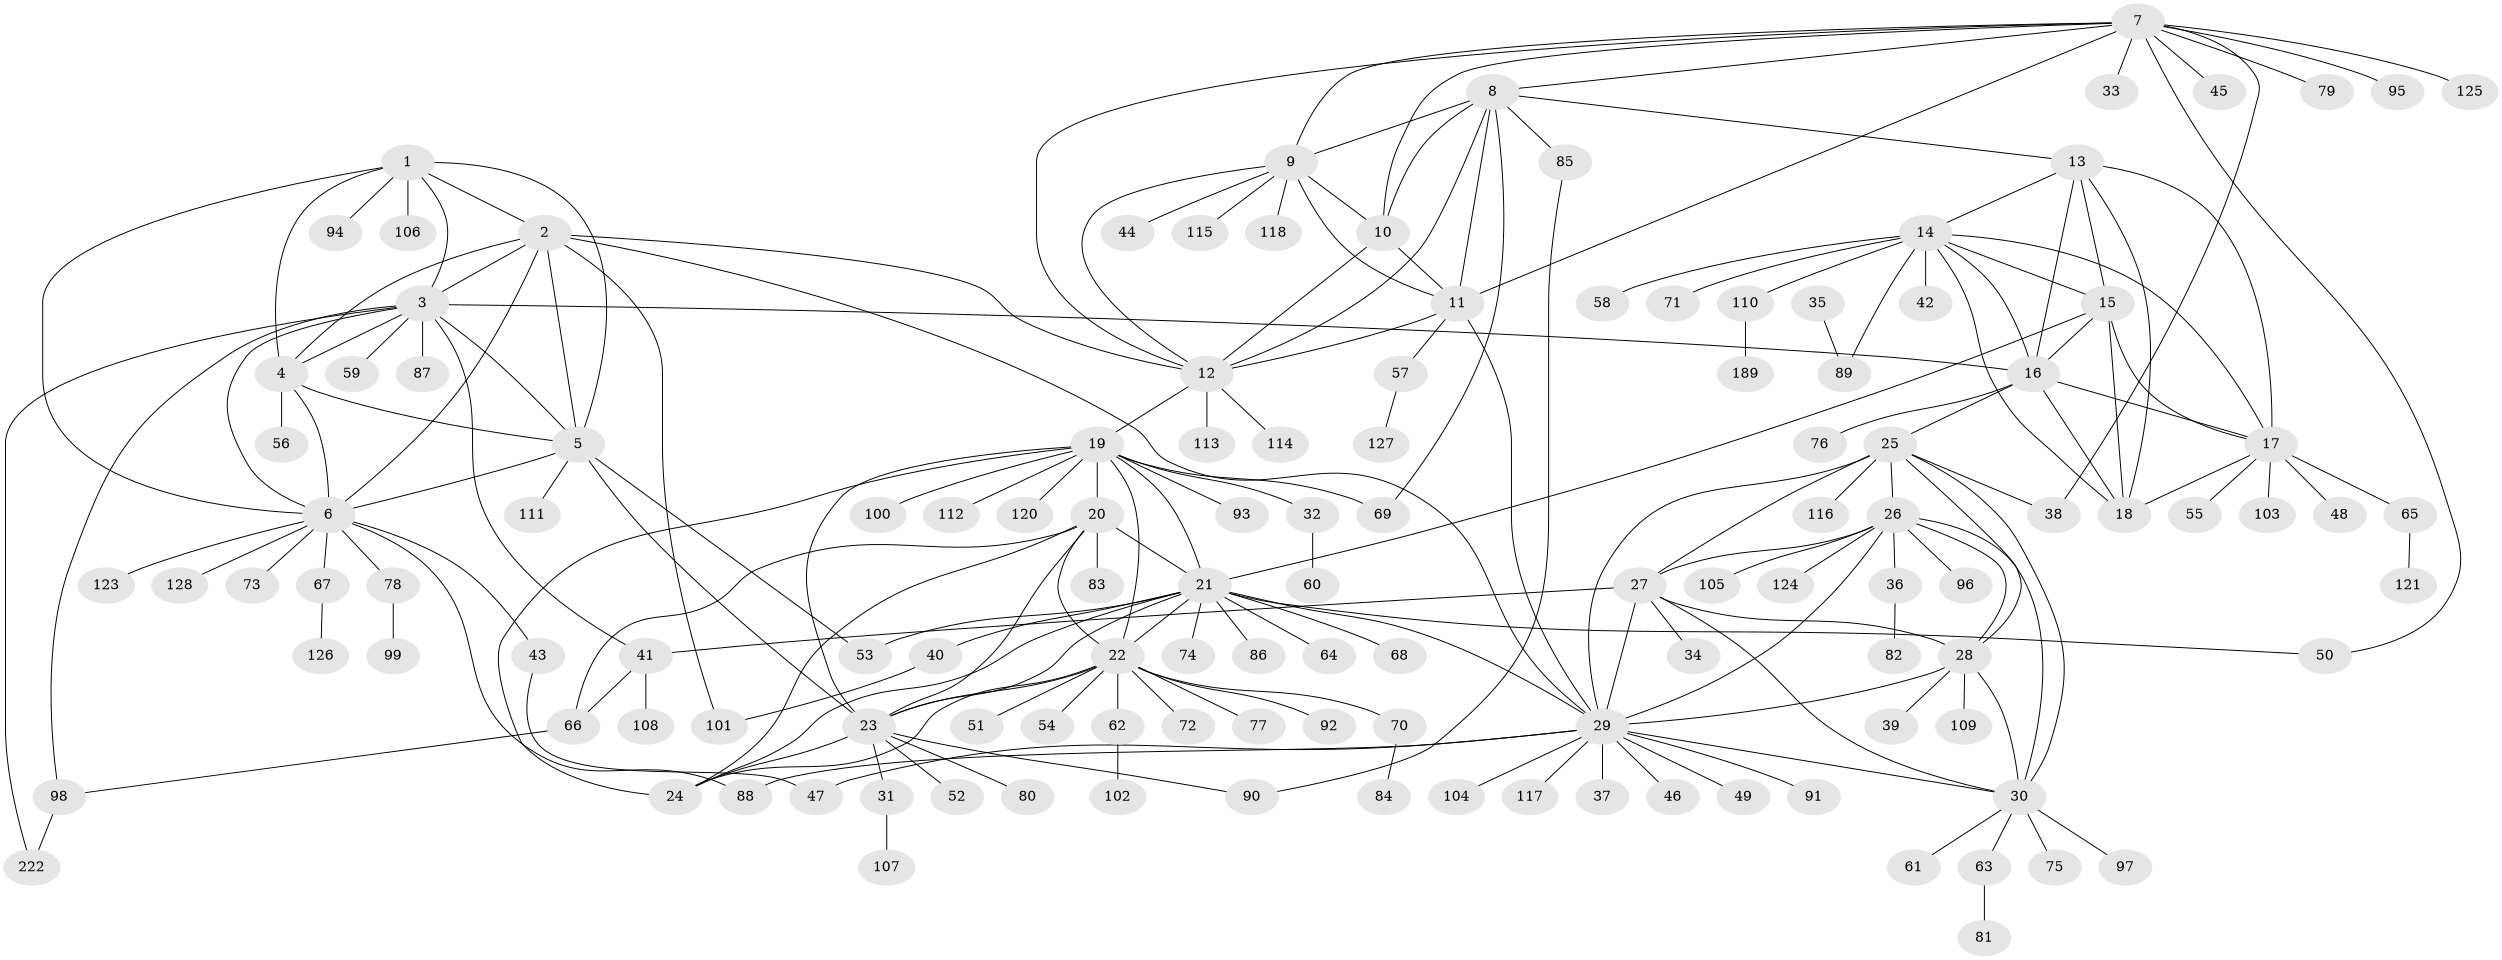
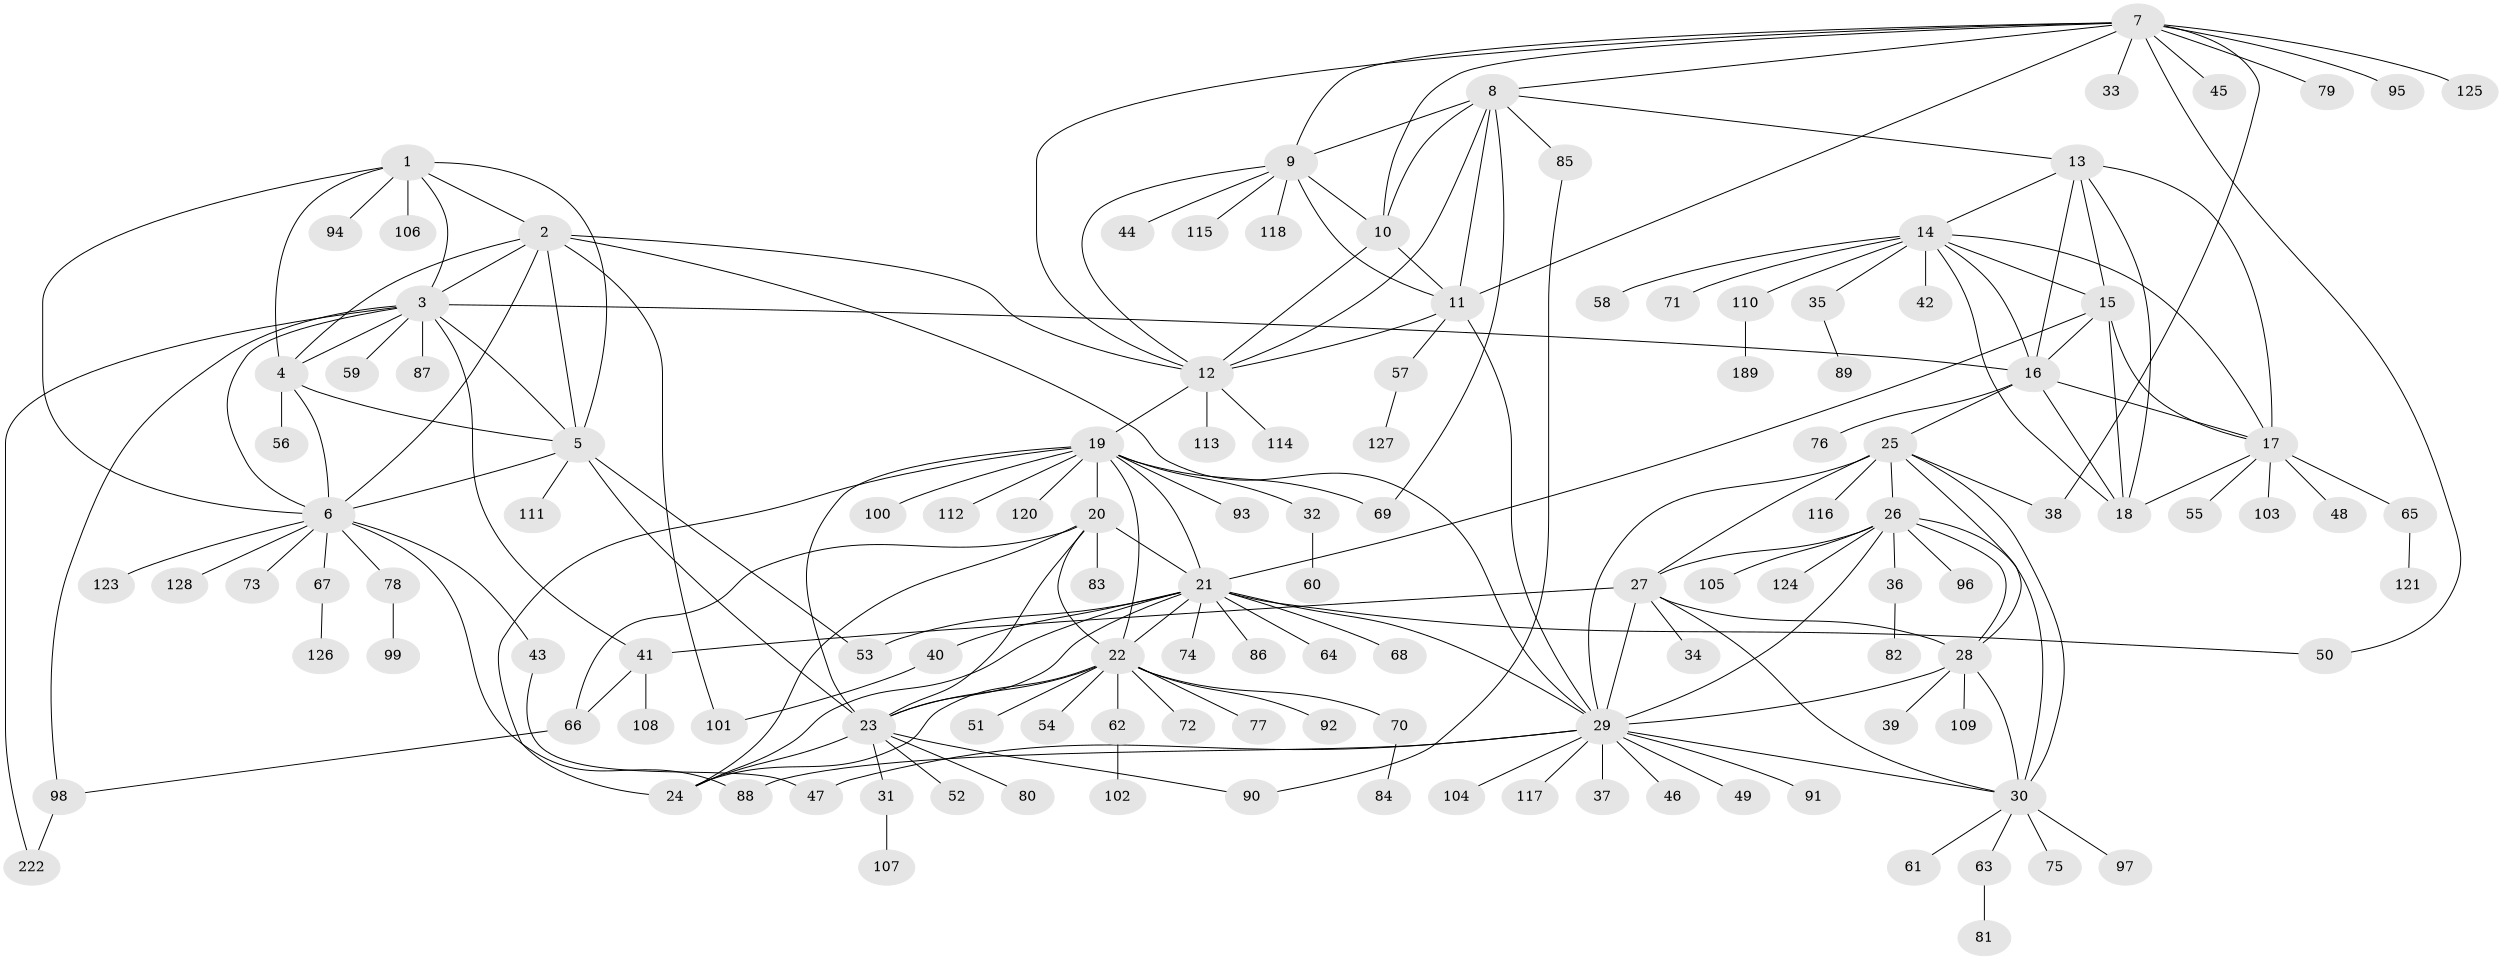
(1881, 302) -> (1872, 268)
